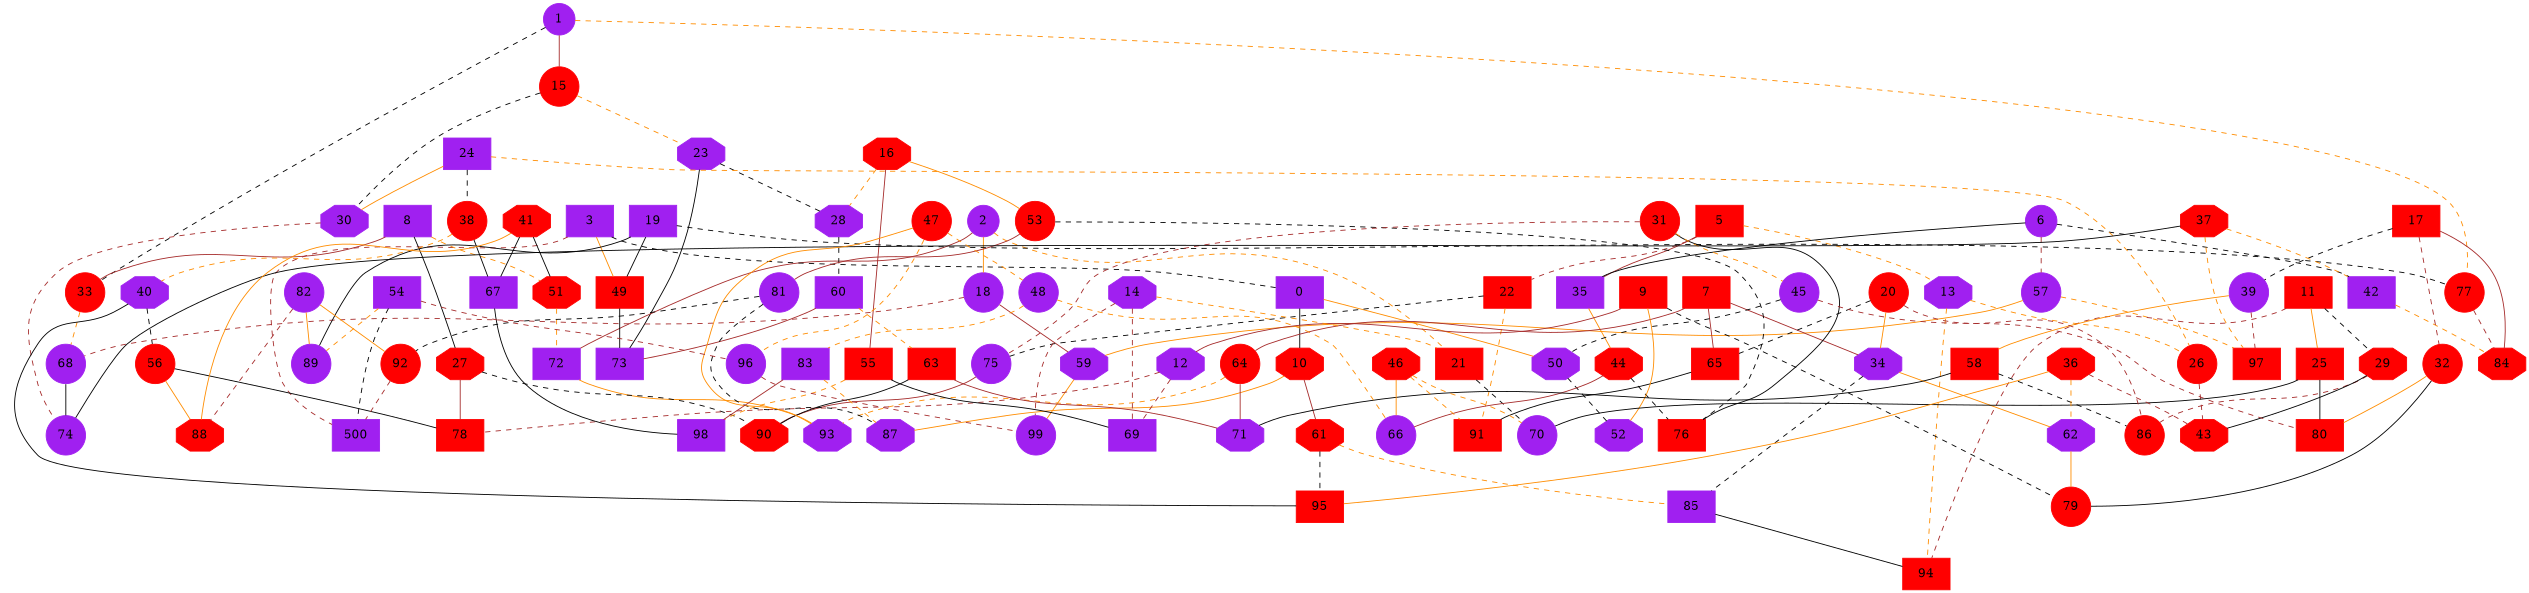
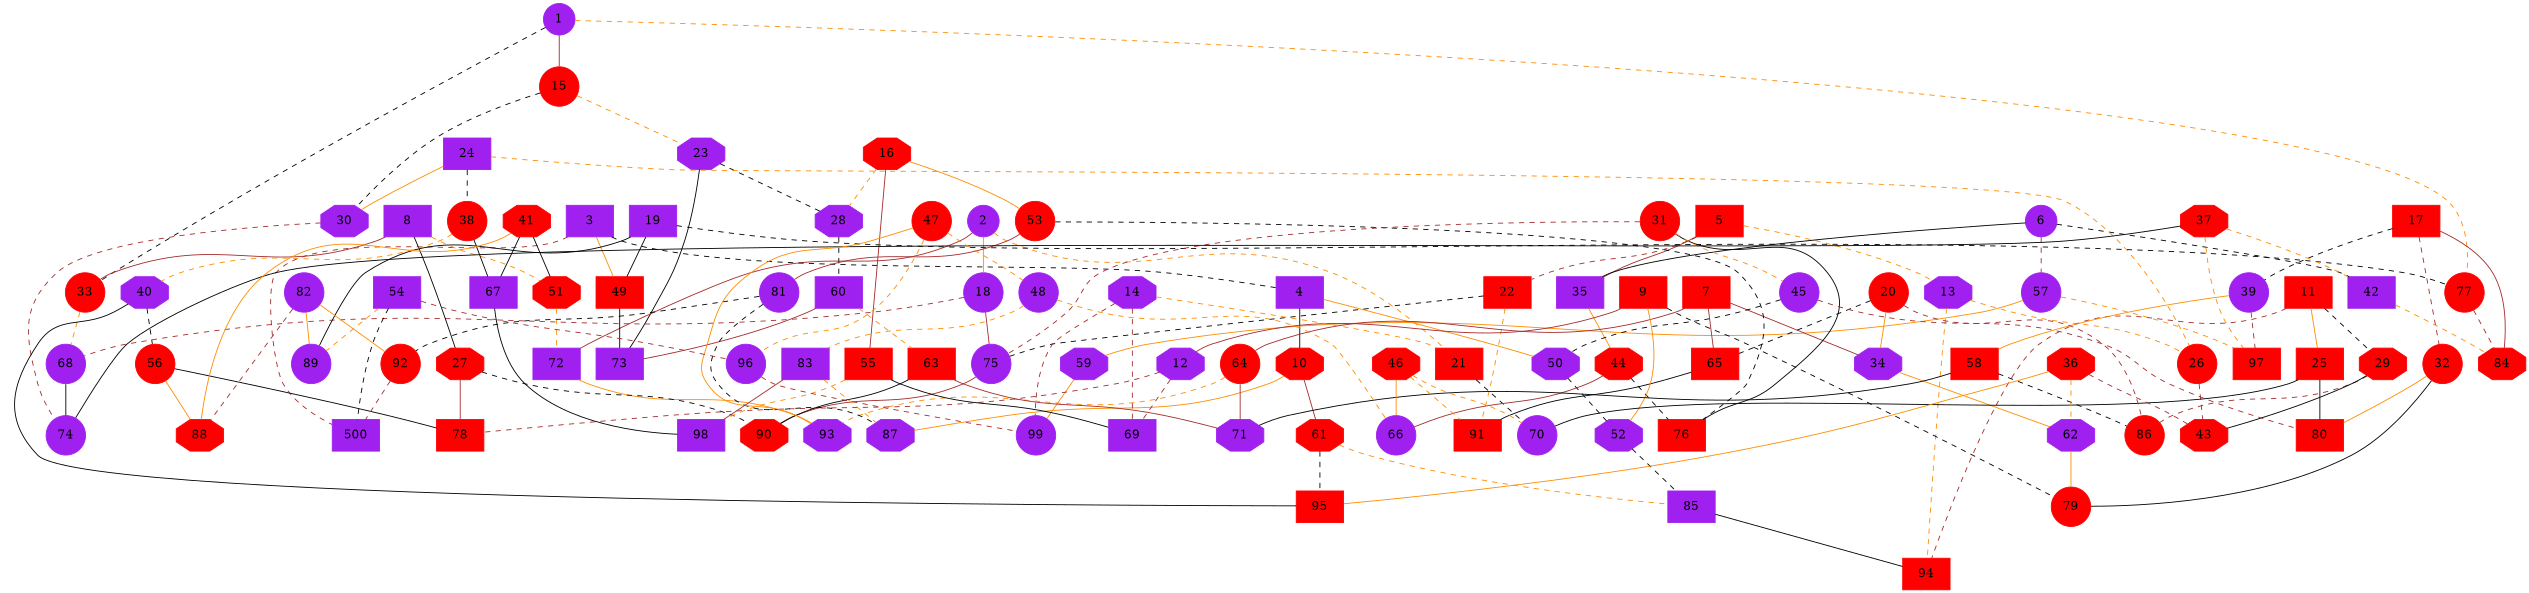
(1300, 292) -> (1300, 292)
(1034, 328) -> (987, 328)
(1787, 434) -> (1655, 471)
